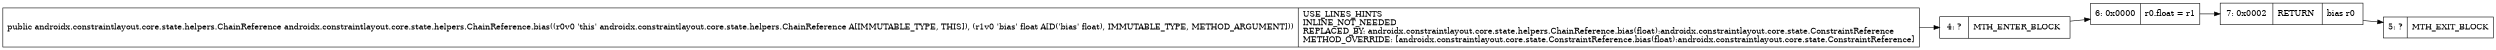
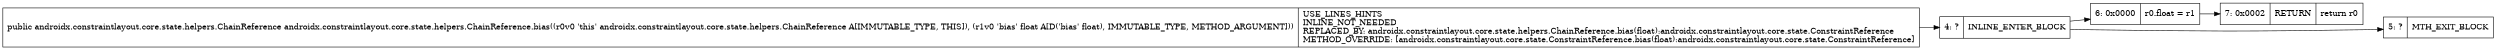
(2341, 14) -> (2339, 14)
(2370, 21) -> (2224, 31)
(2017, 27) -> (2017, 27)
